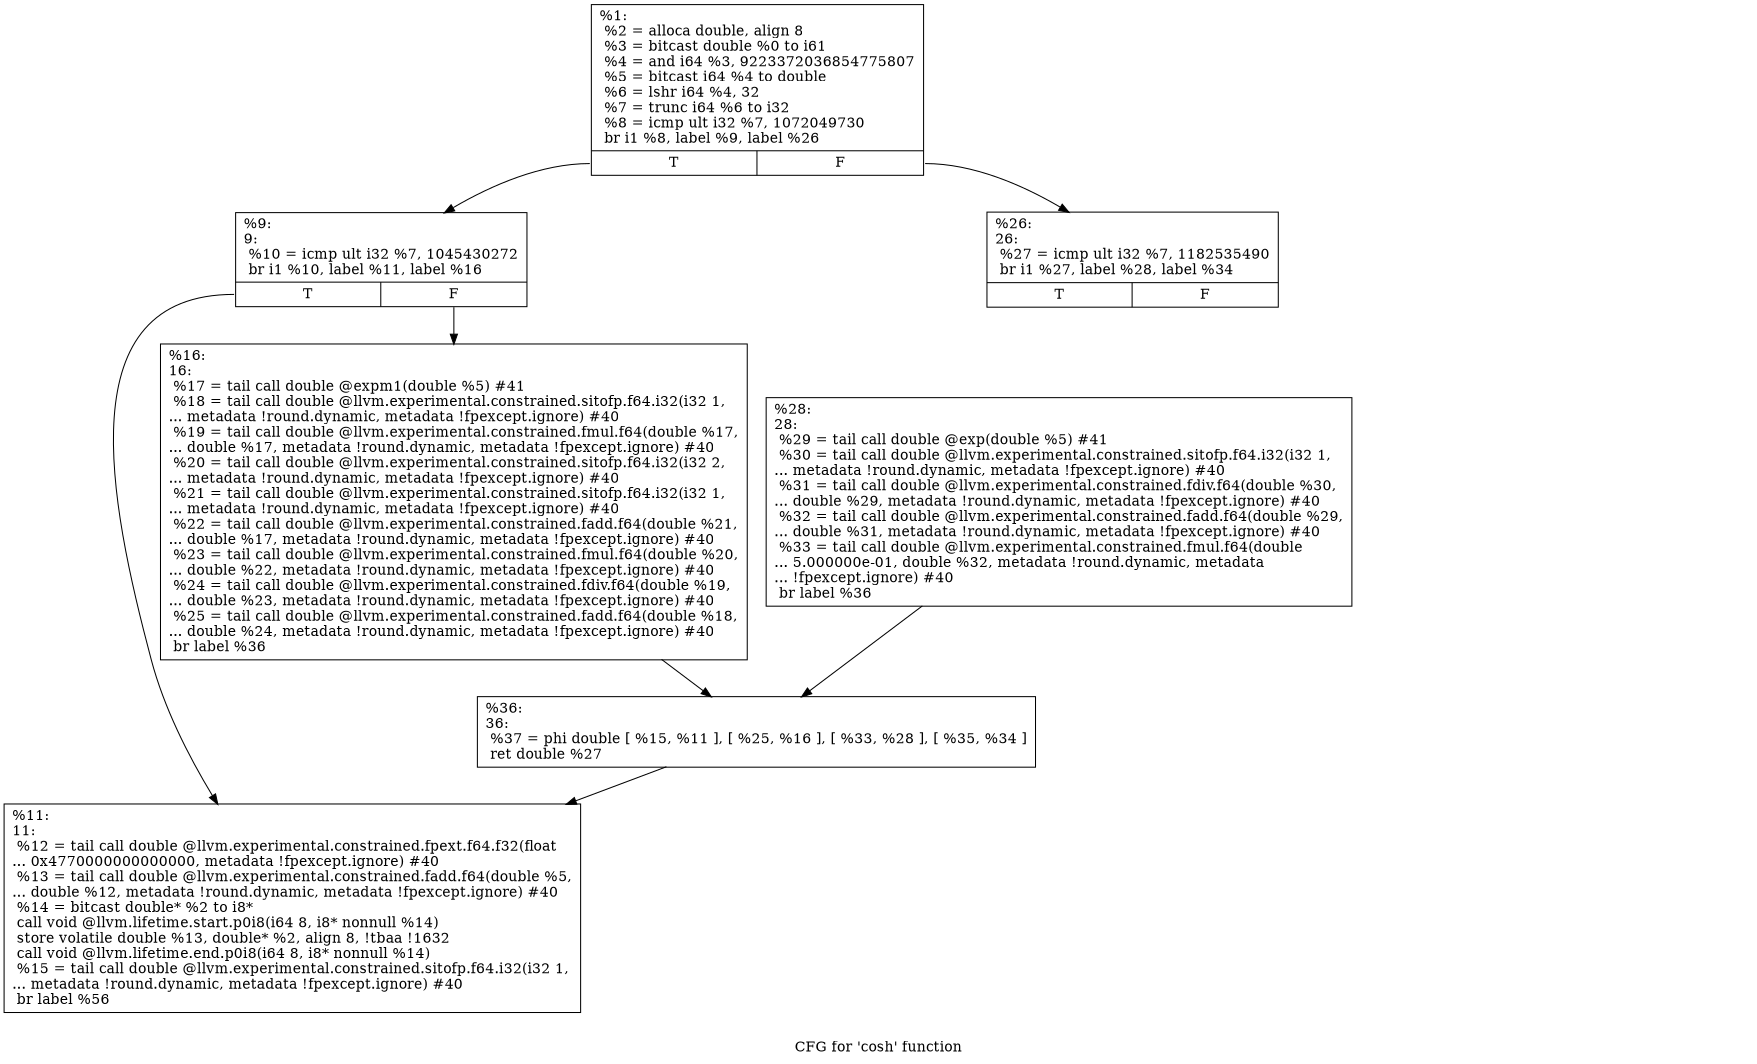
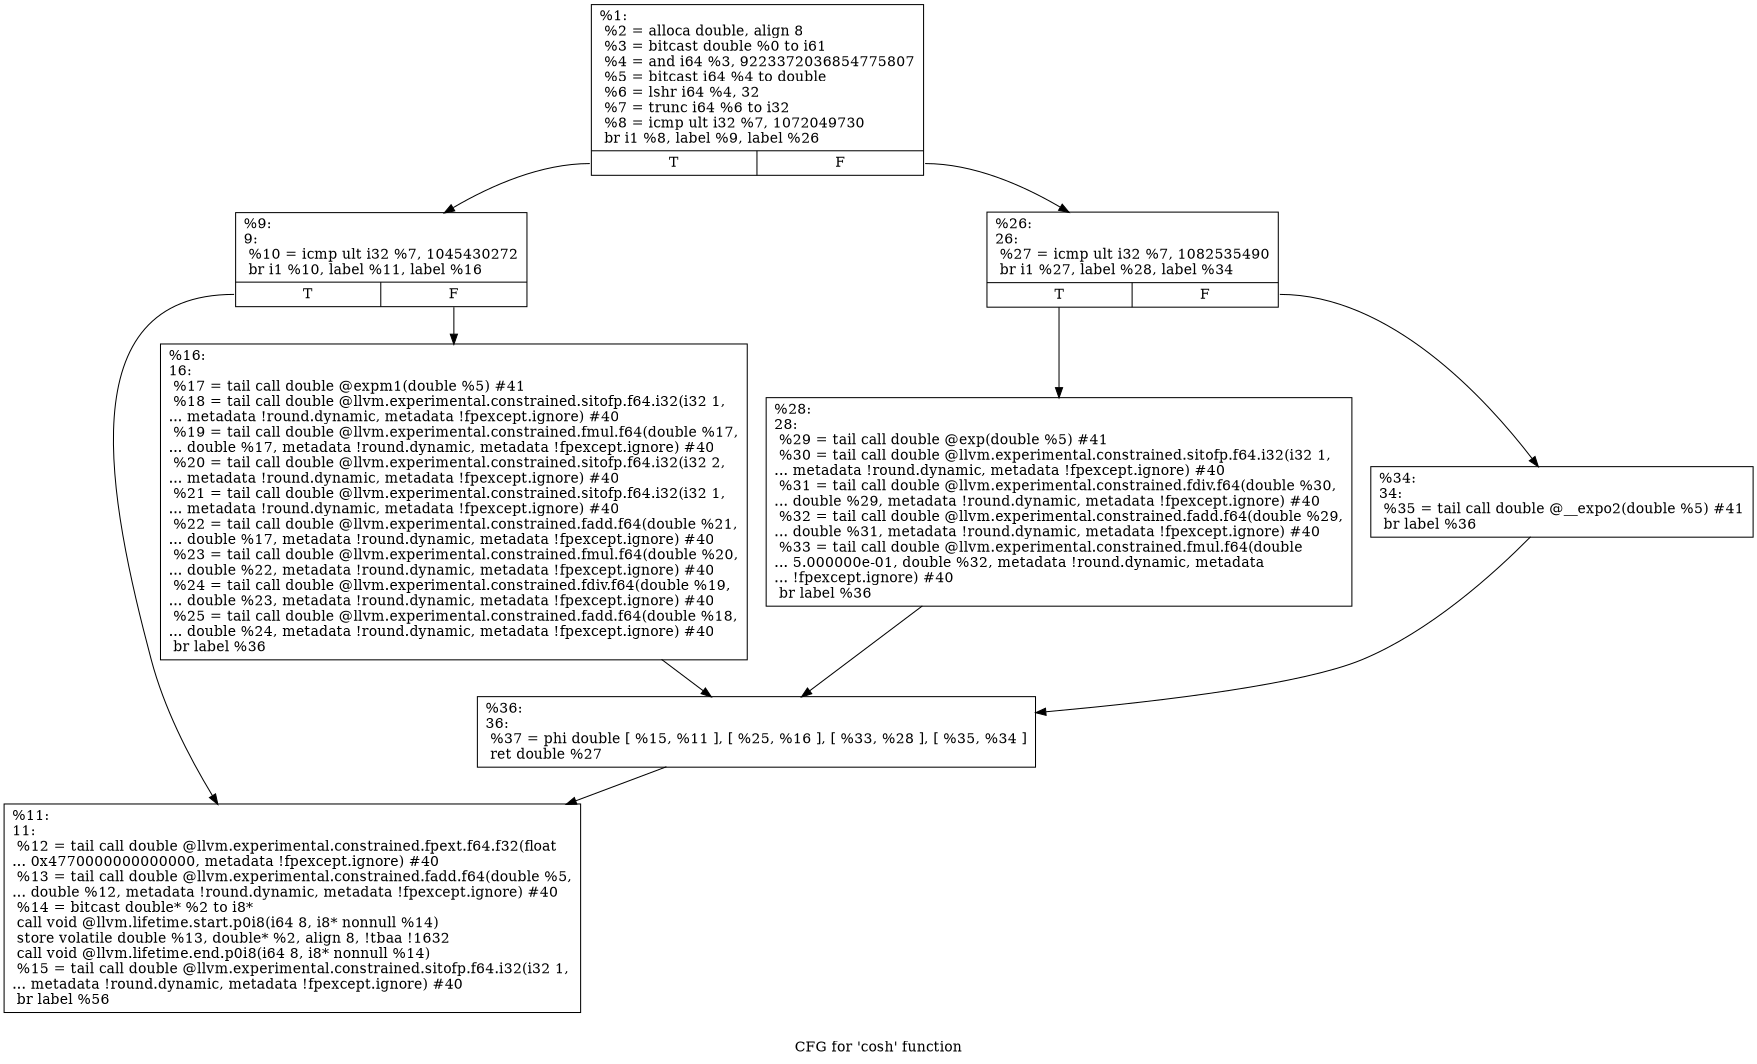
(1133, 255) -> (1133, 255)
none -> (1059, 347)
none -> (1562, 502)
